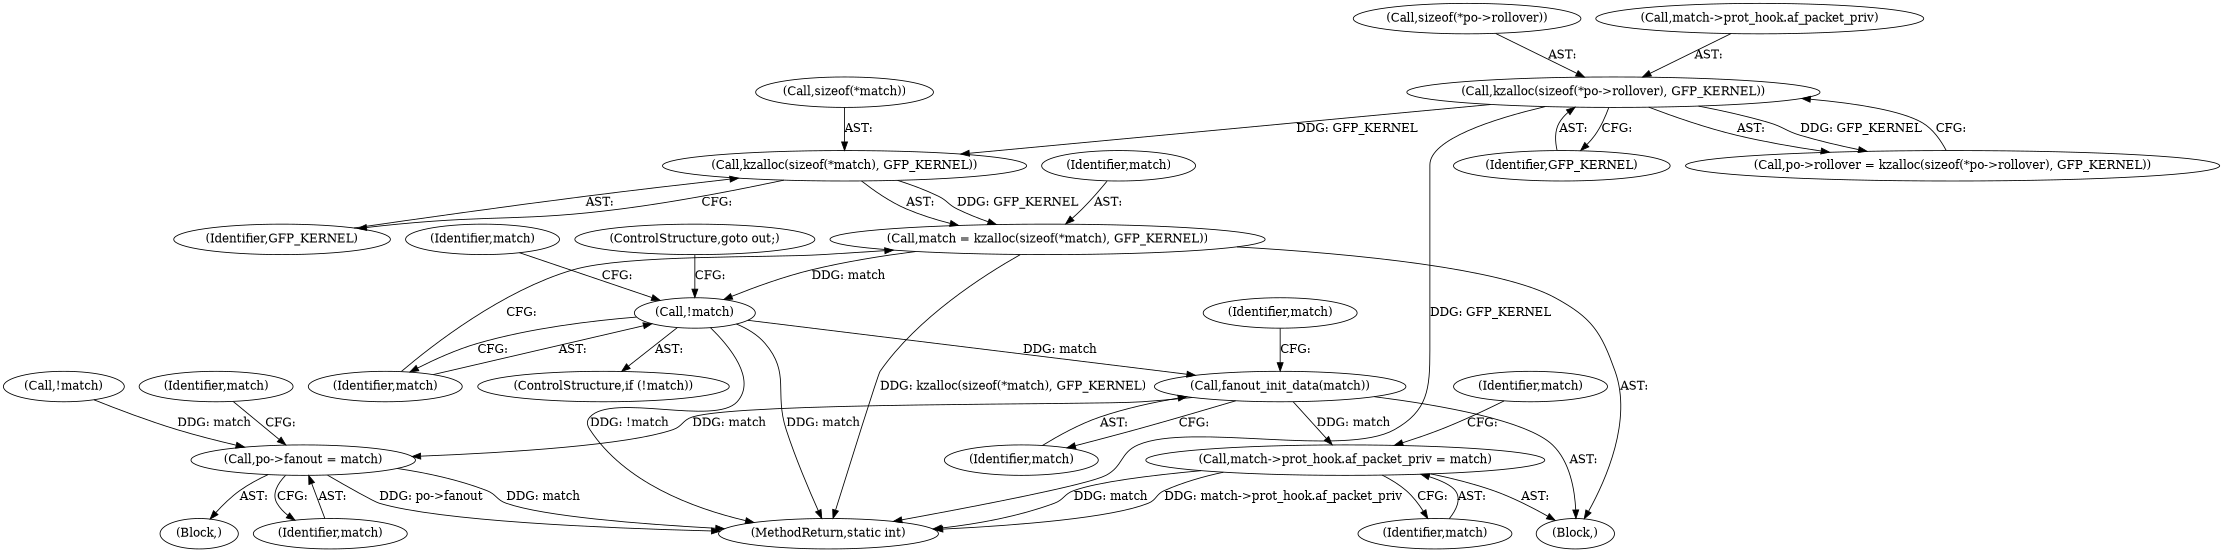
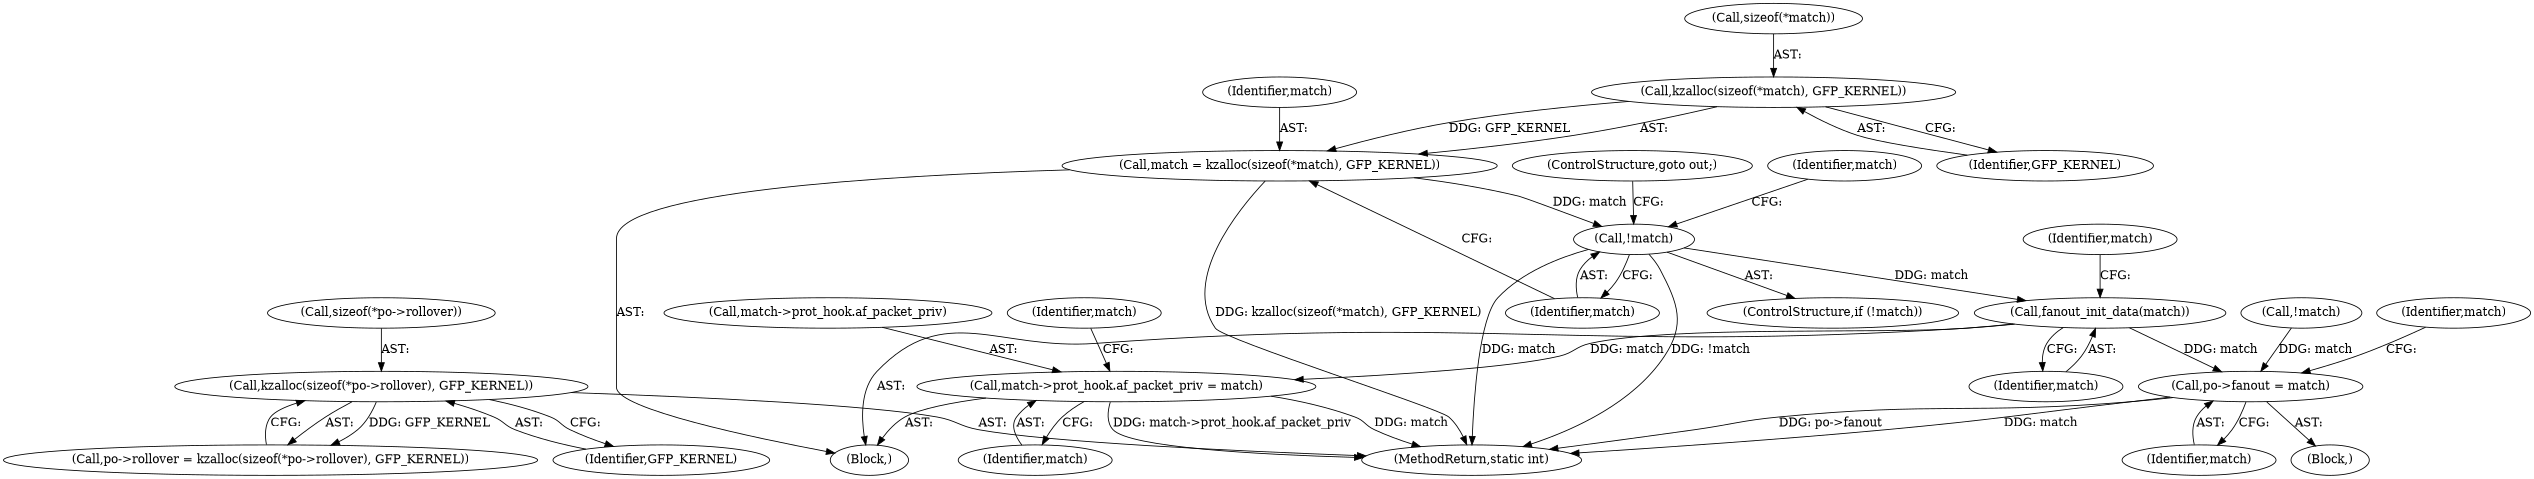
(1691, 53) -> (967, 349)
(1230, 129) -> none
(1491, 313) -> (995, 423)
